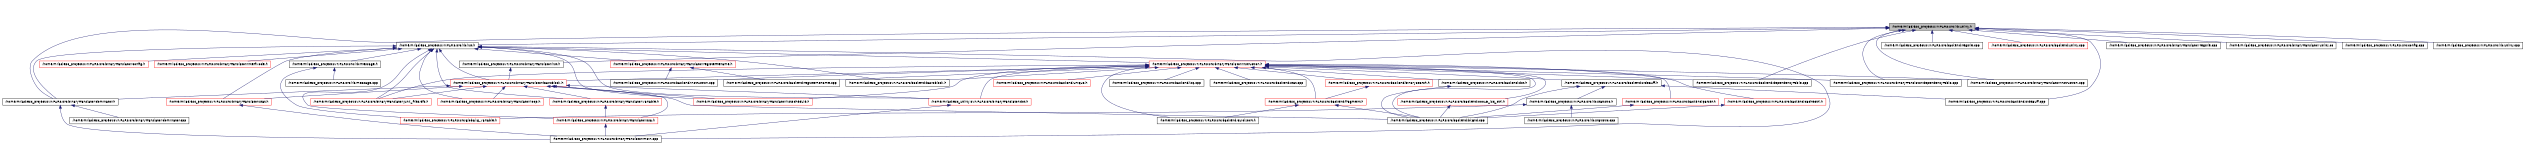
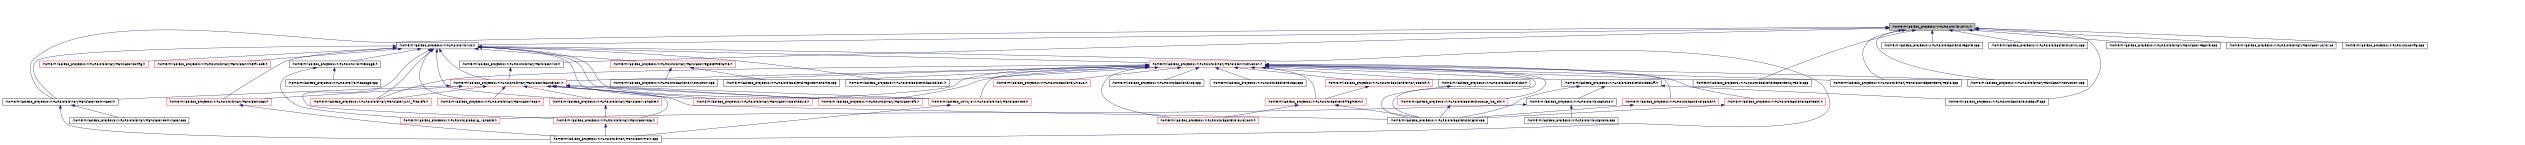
(2038, 46) -> (2038, 46)
(2478, 46) -> none
none -> (870, 102)
(1208, 121) -> (1208, 121)
